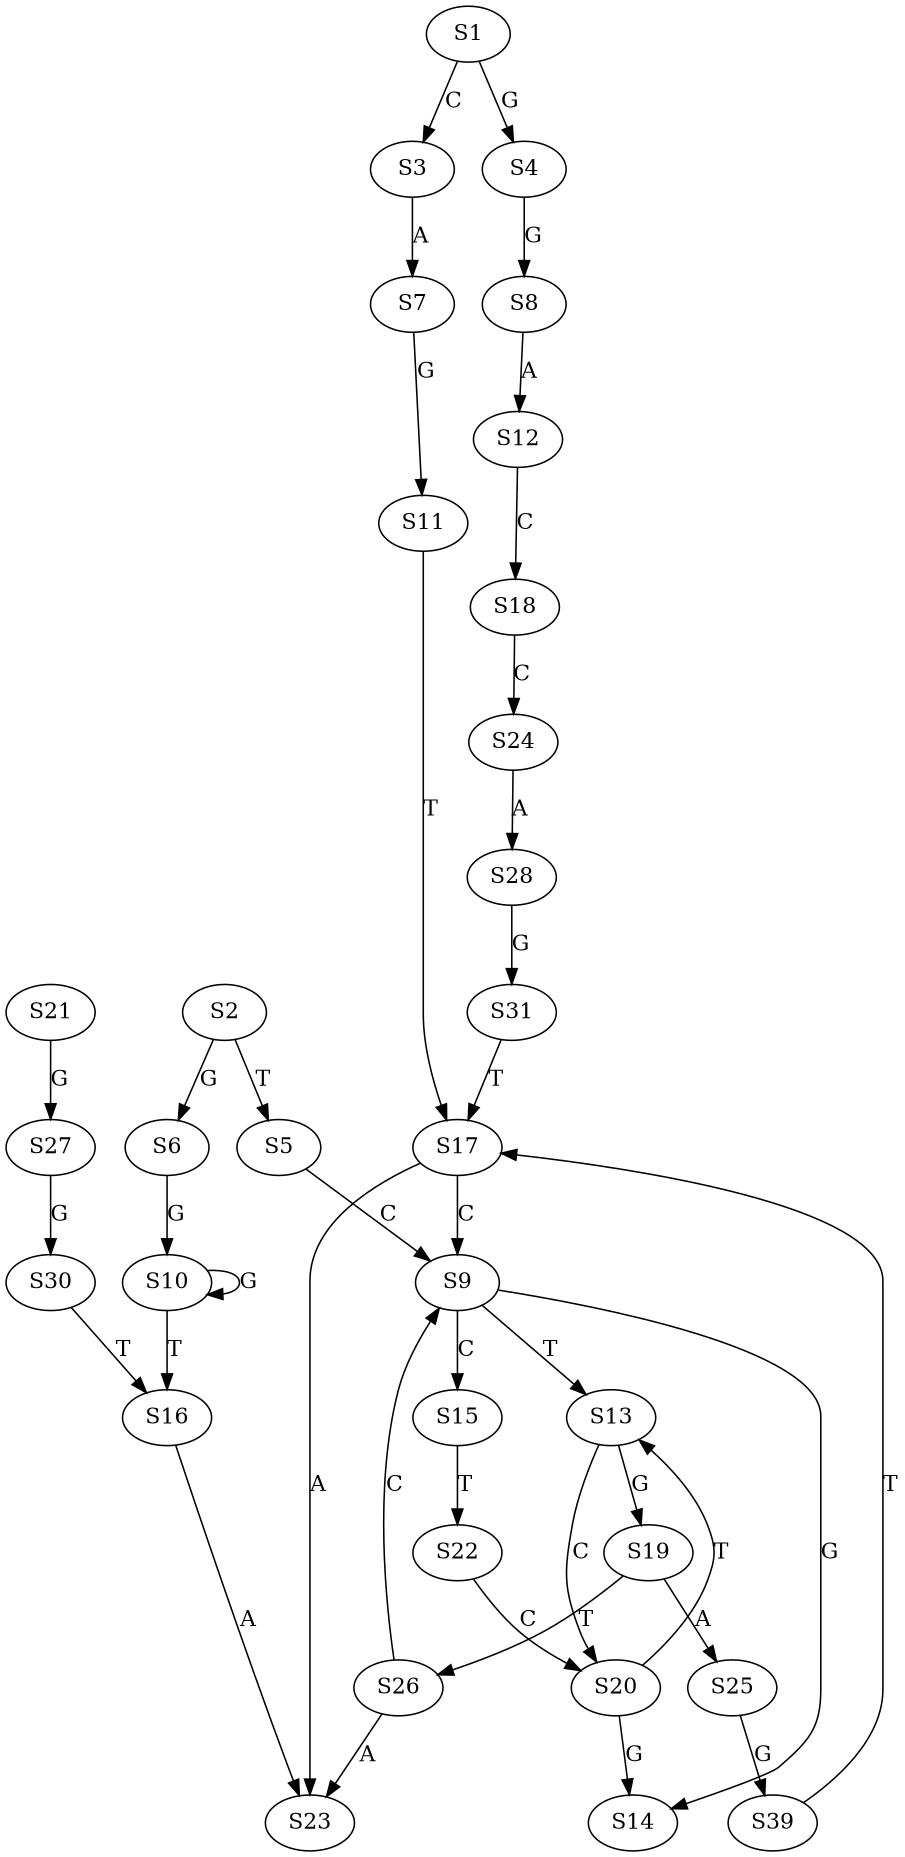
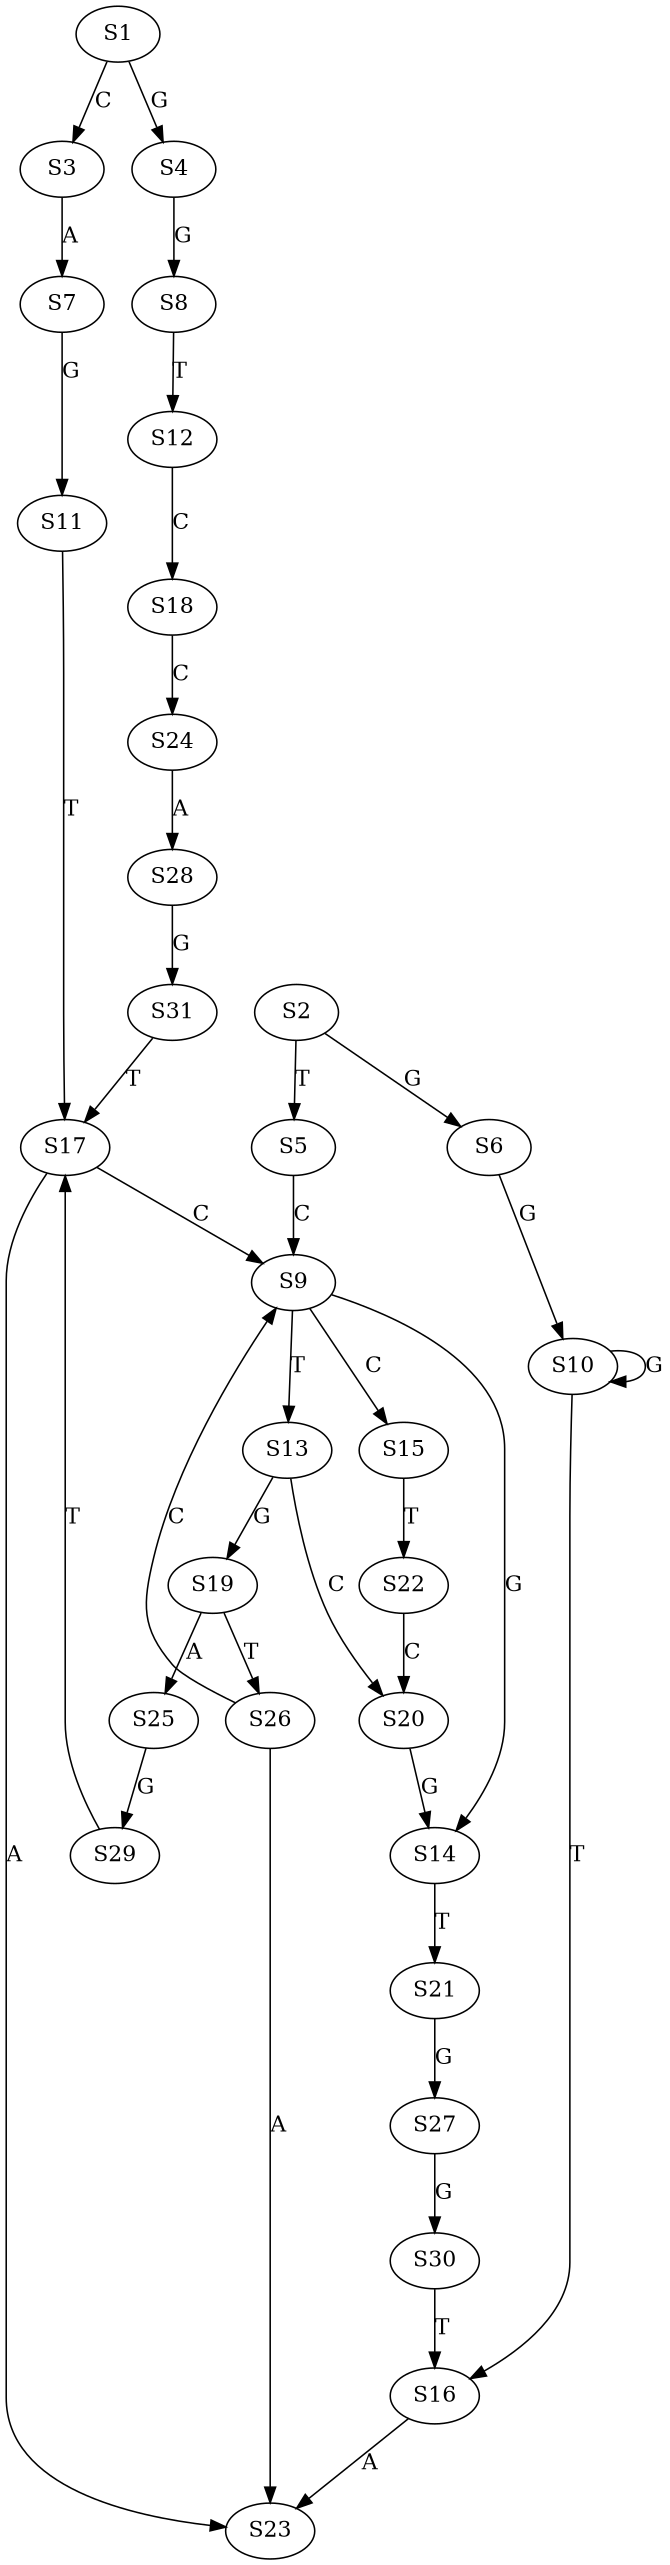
(529, 372) -> (180, 372)
(714, 1559) -> none
(773, 1823) -> (115, 1856)
none -> (435, 1915)
